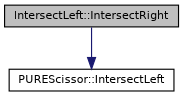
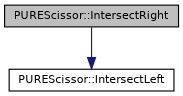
(92, 16) -> (92, 16)
